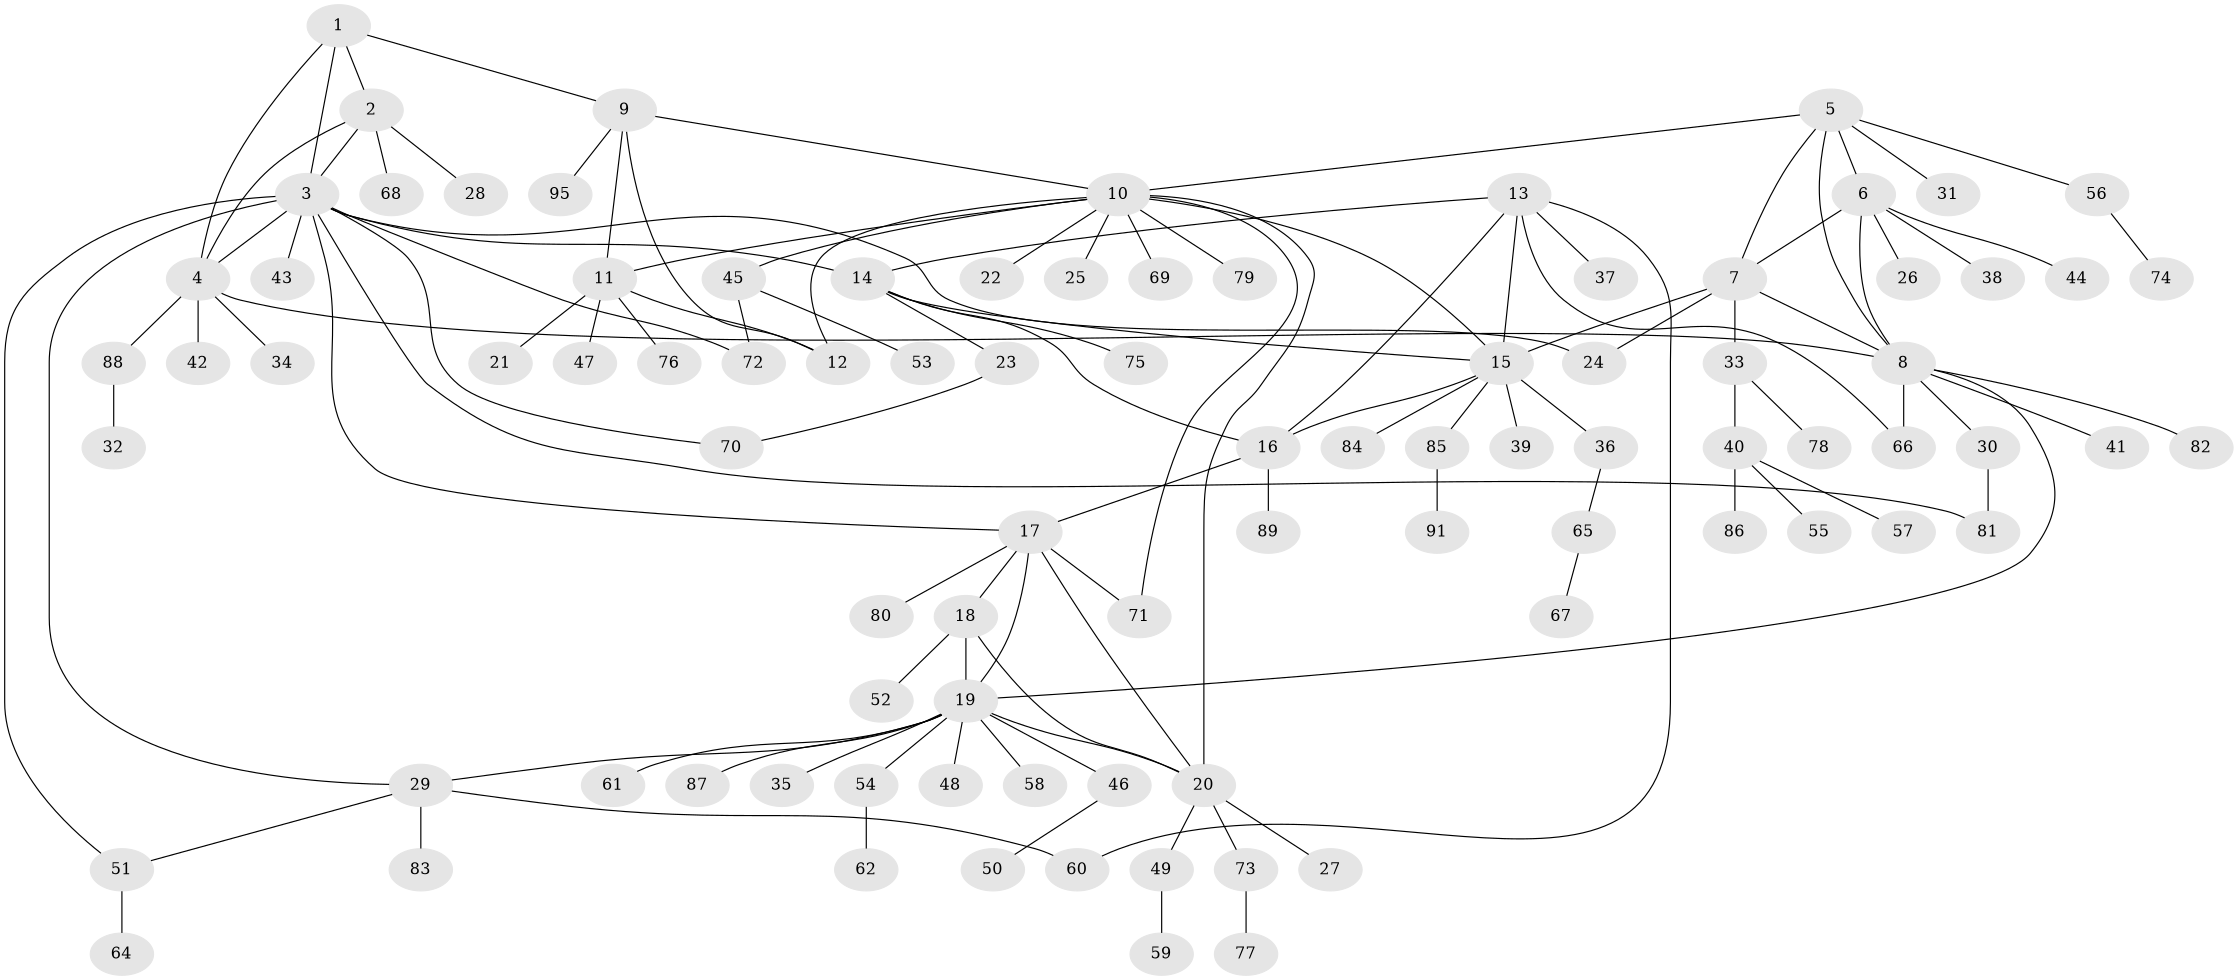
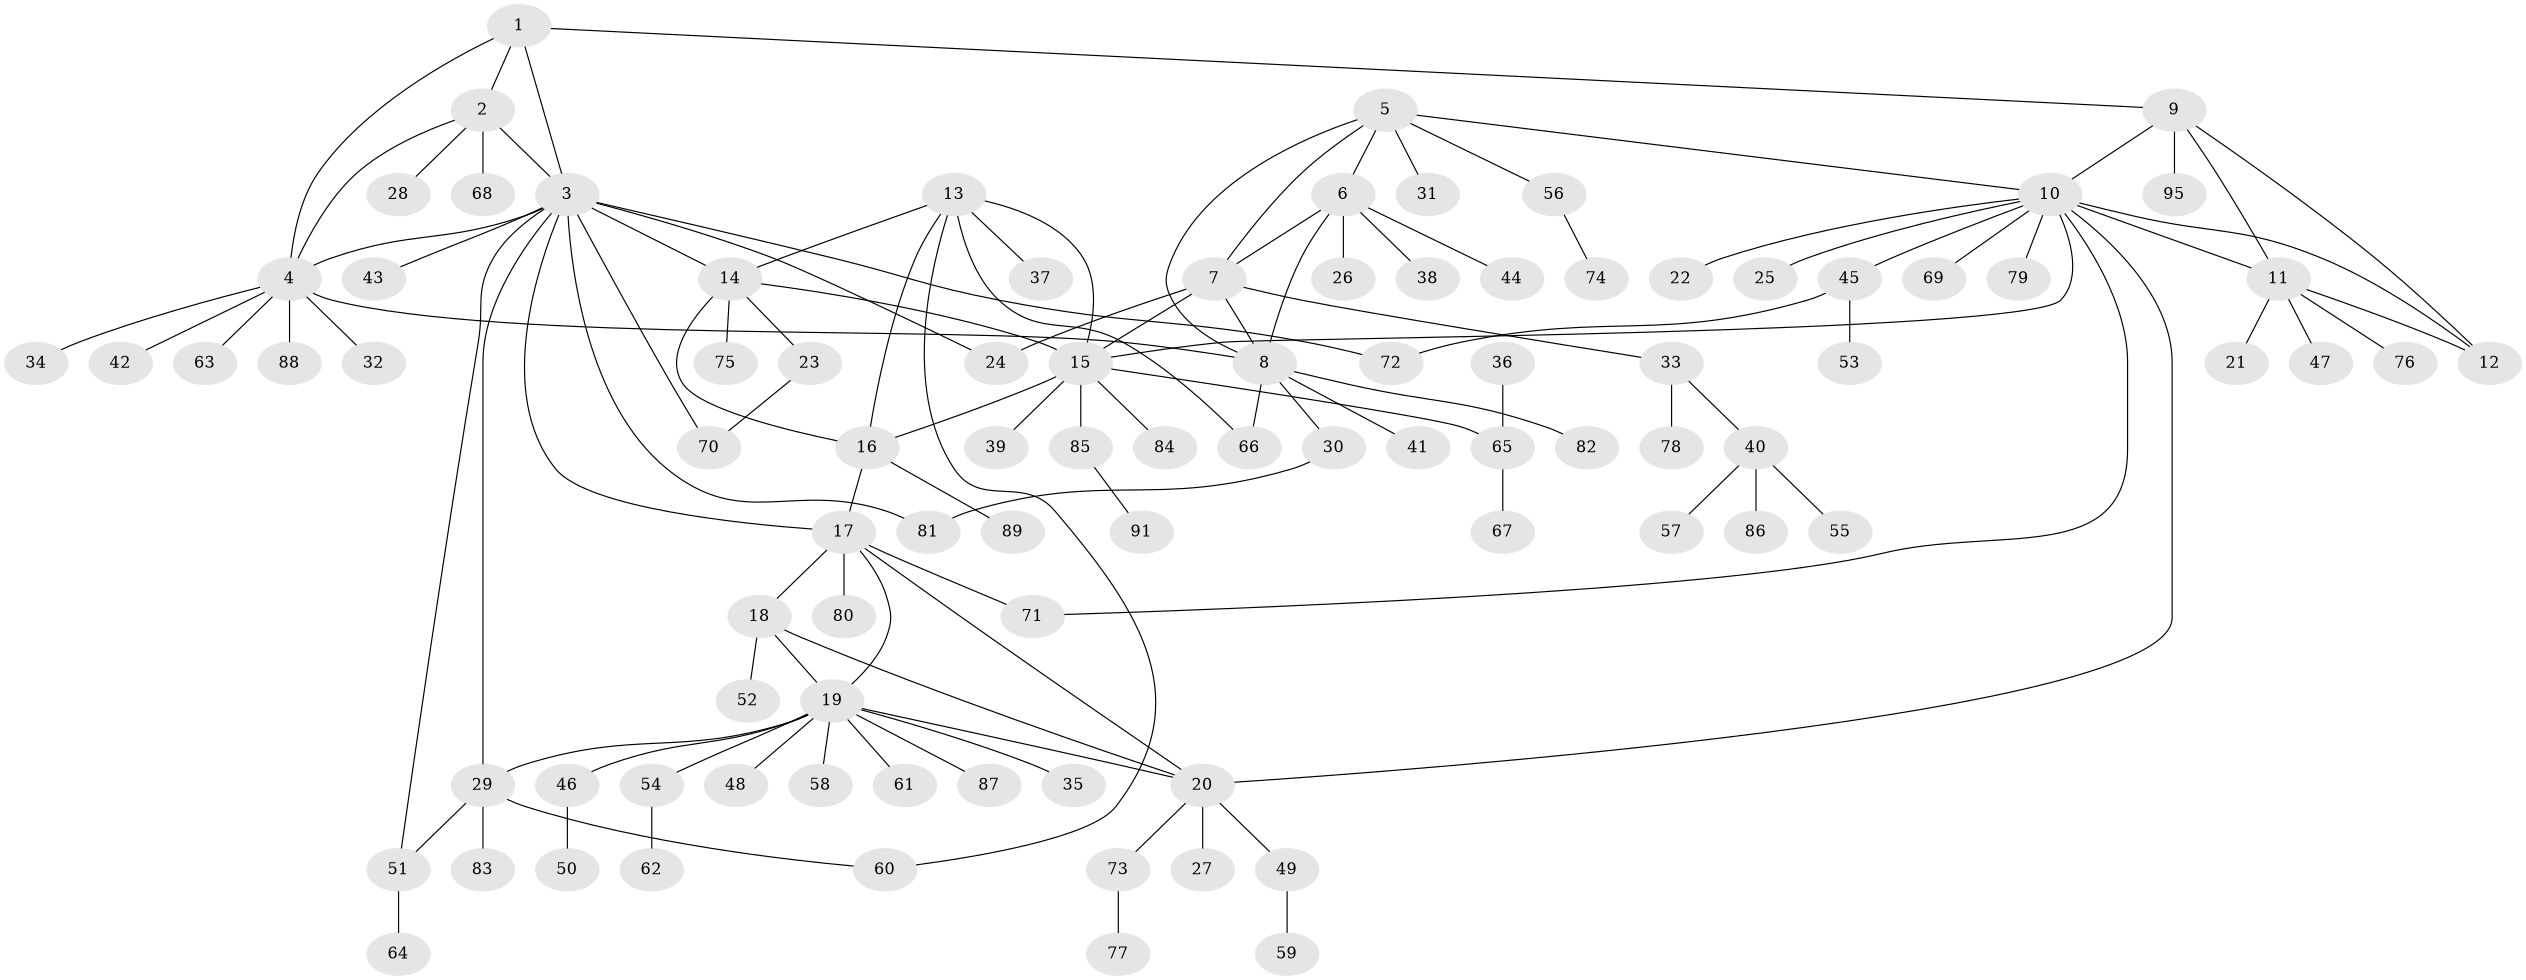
none -> (205, 363)
(1554, 405) -> (1305, 399)
(114, 406) -> (332, 321)
(1645, 641) -> none
